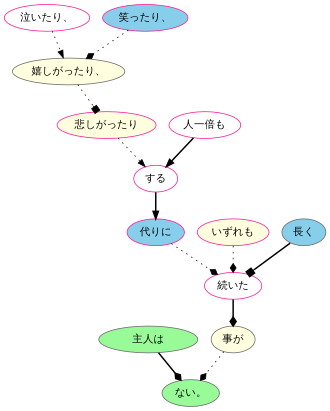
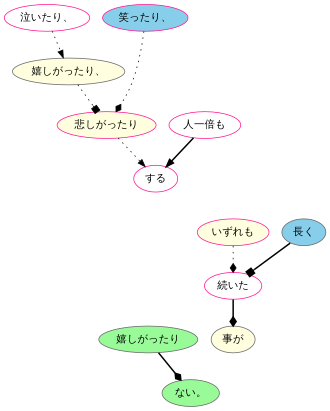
(111, 42) -> (136, 69)
(156, 232) -> none
(148, 339) -> (148, 339)
(215, 363) -> none
